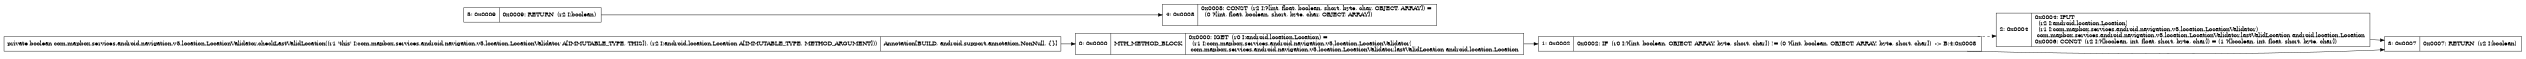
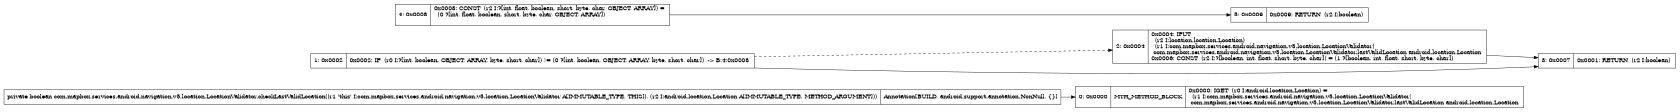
(880, 15) -> (948, 15)
(2081, 24) -> (1198, 40)
(1529, 44) -> none
(2471, 44) -> (1625, 61)
